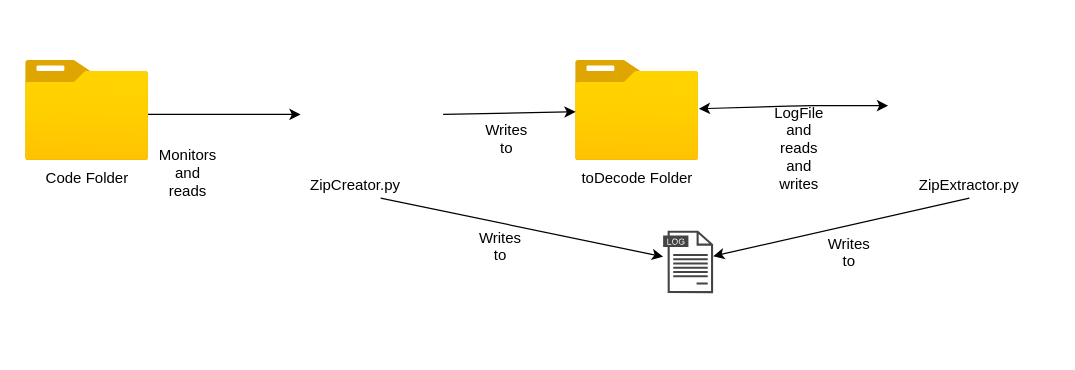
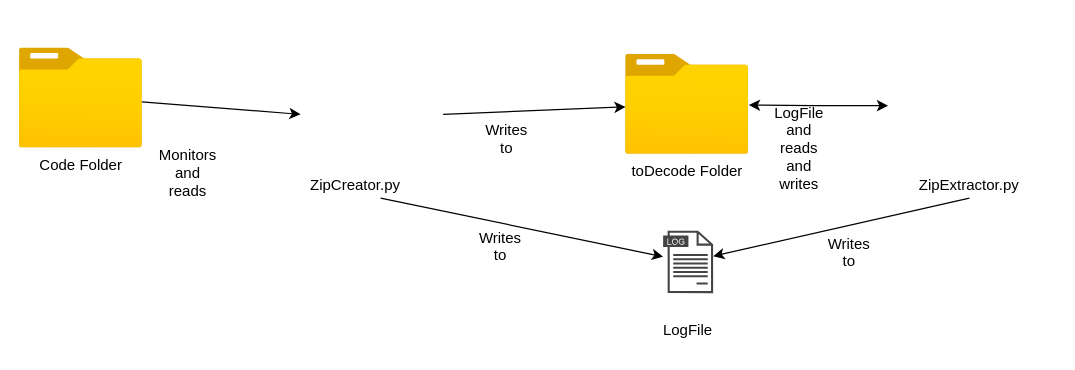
(87, 111) -> (81, 98)
(637, 111) -> (687, 104)
none -> (688, 331)
